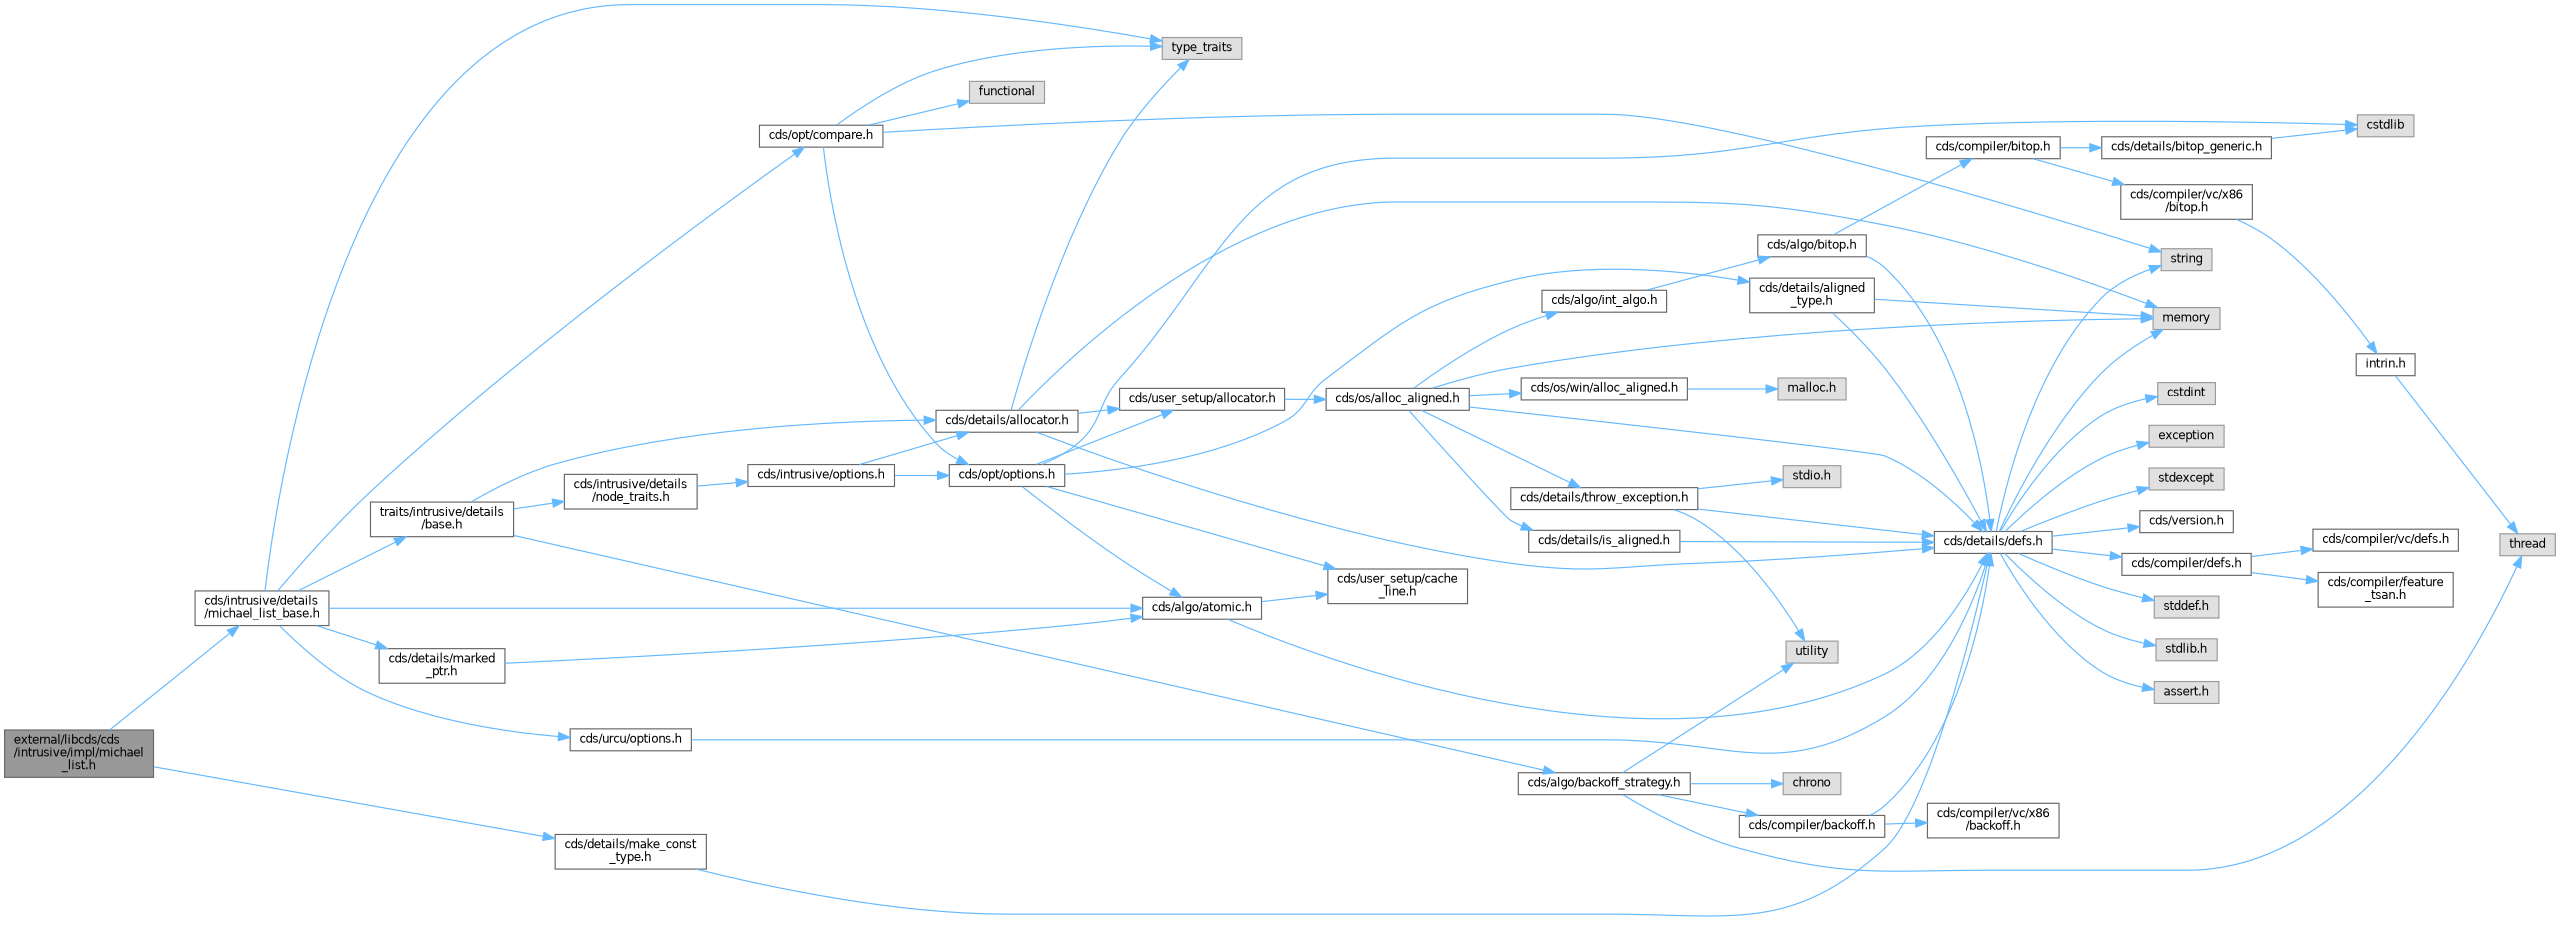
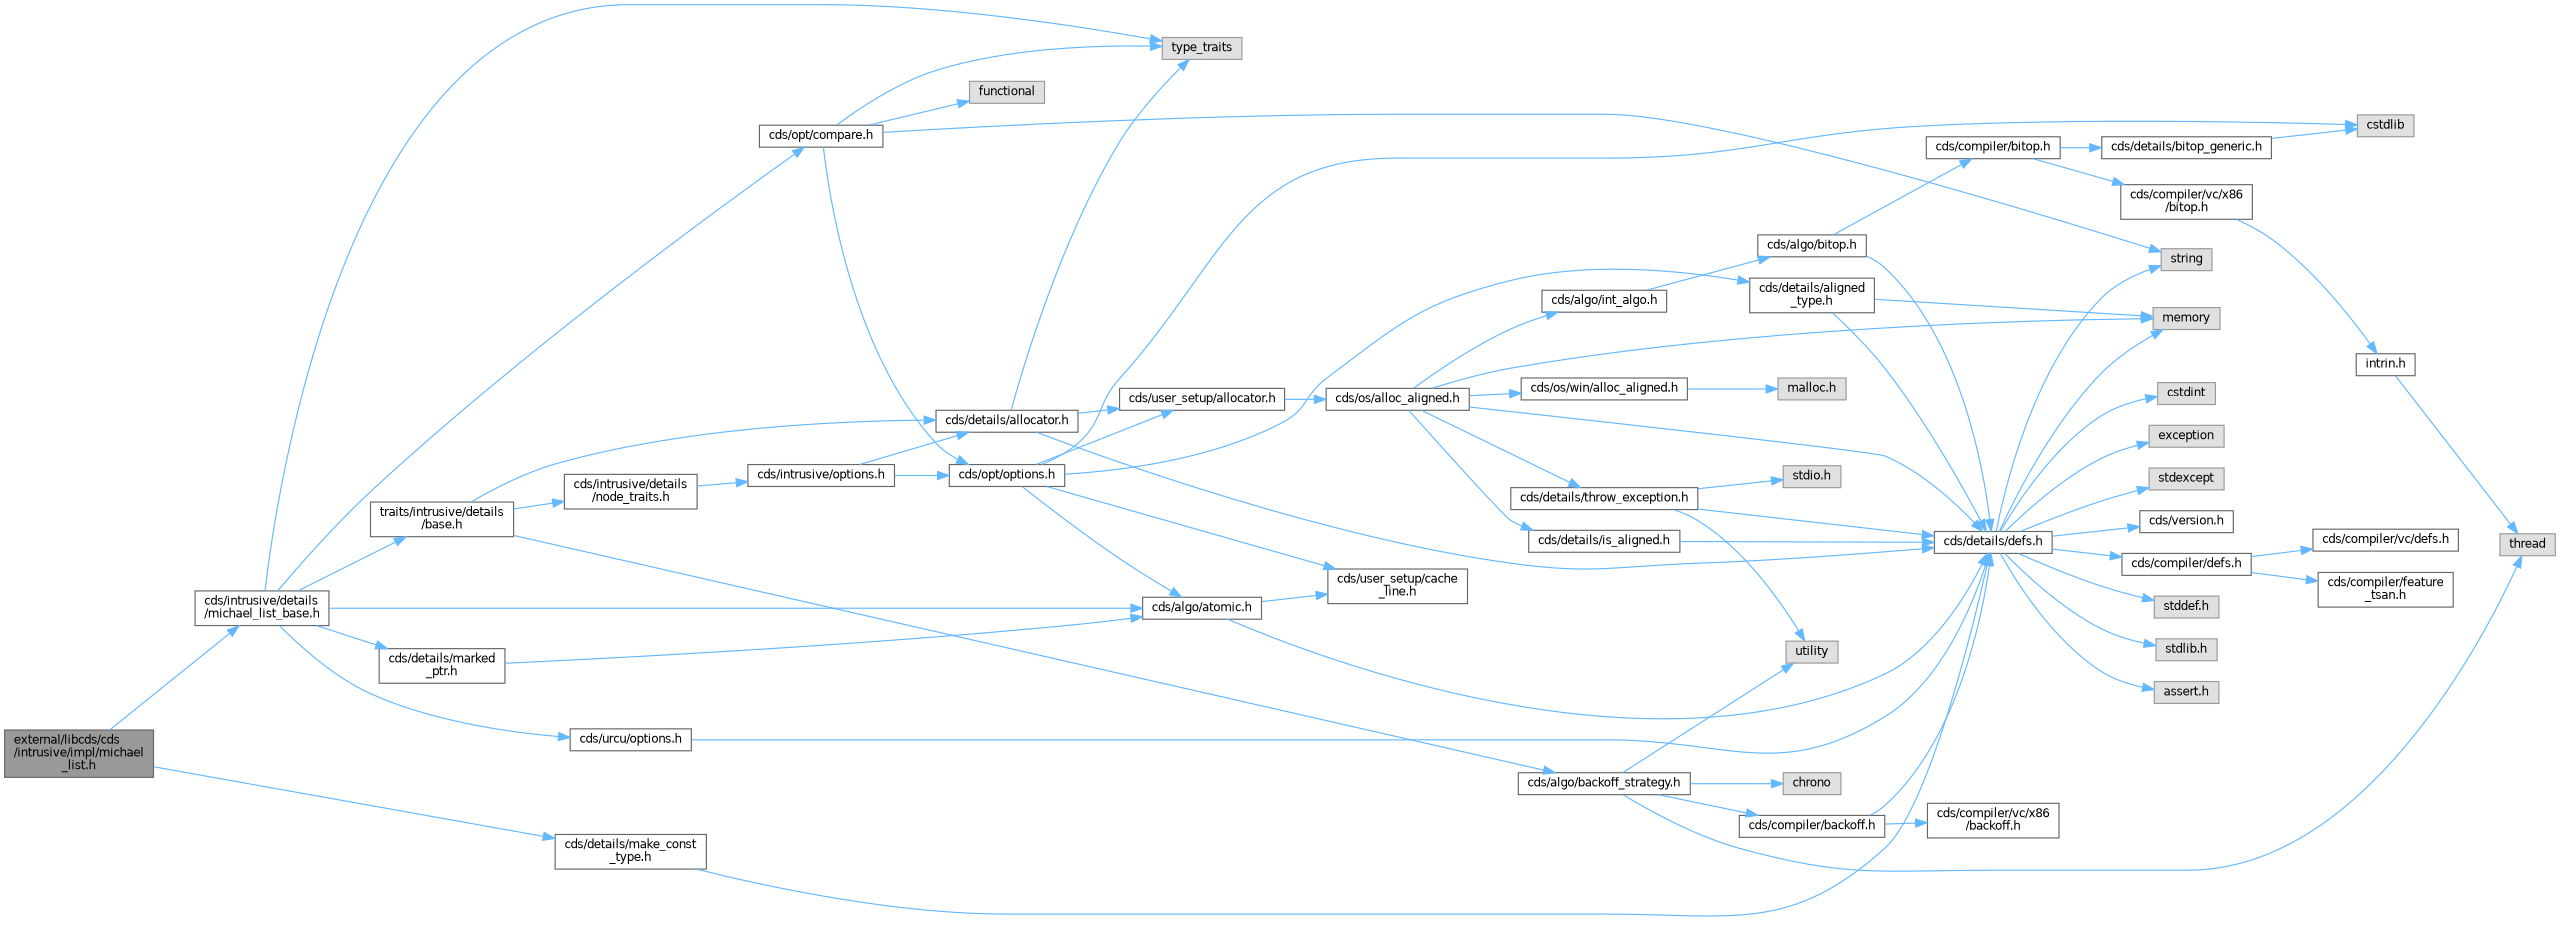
(1557, 202) -> none
